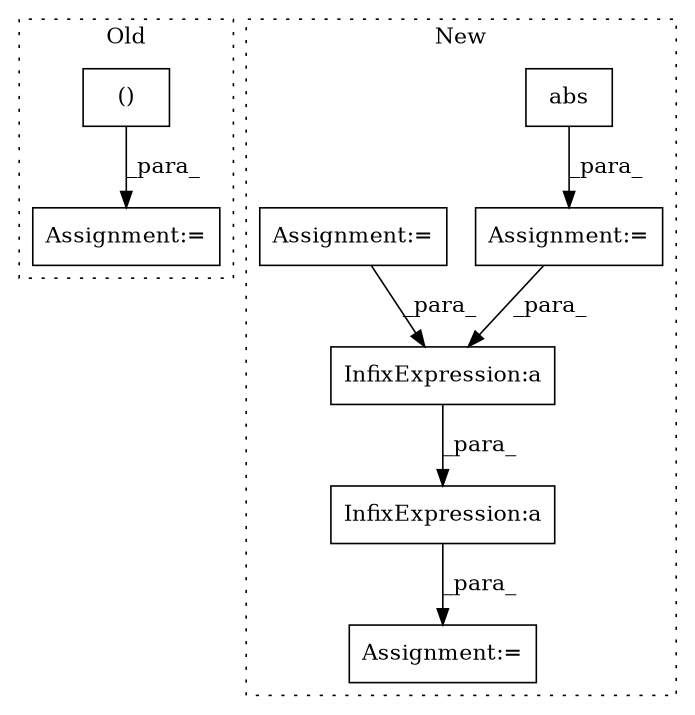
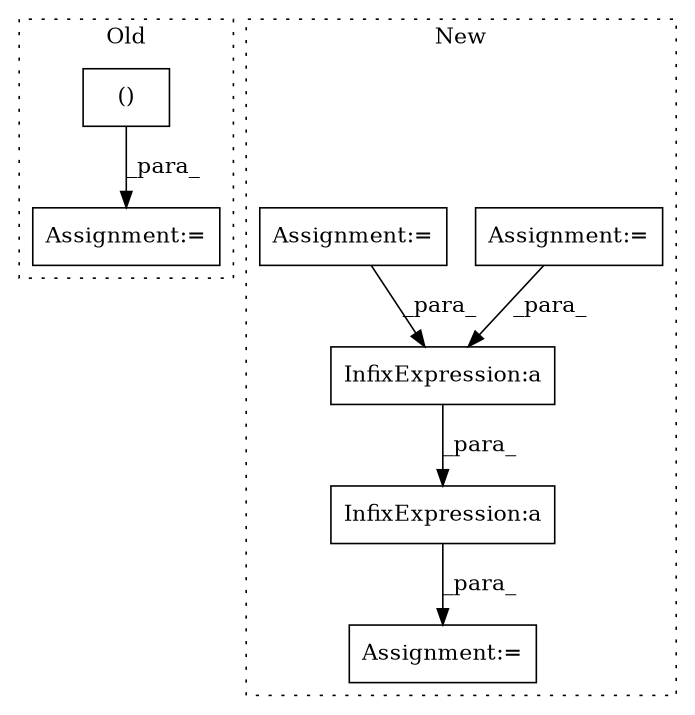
(569, 98) -> none
